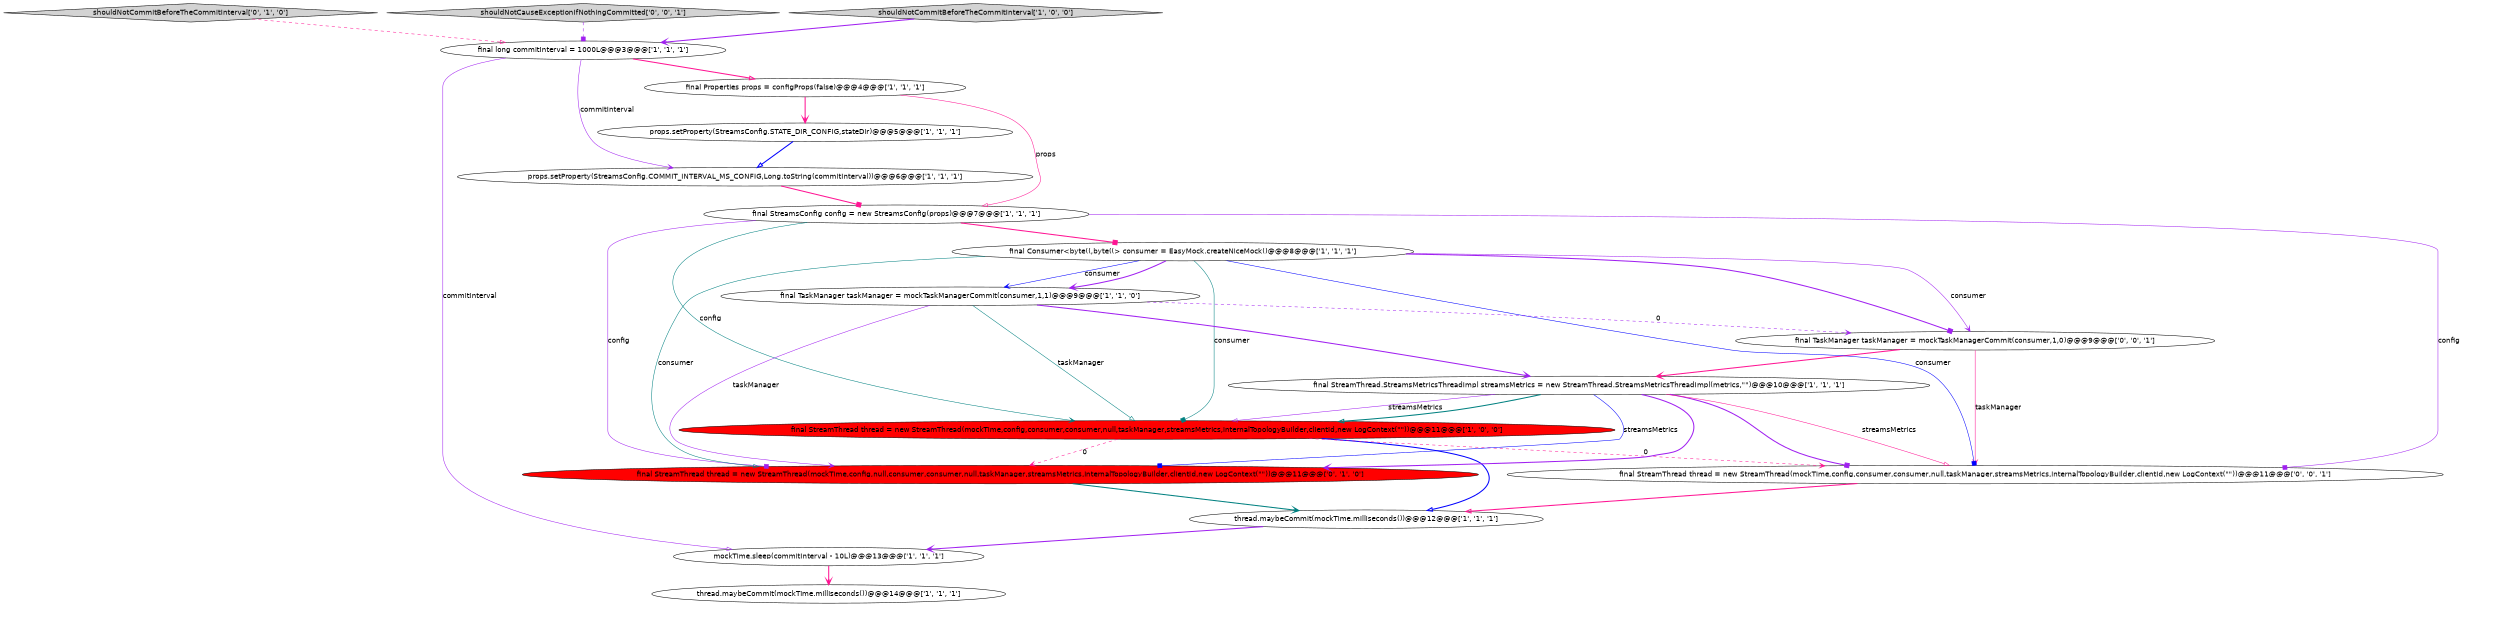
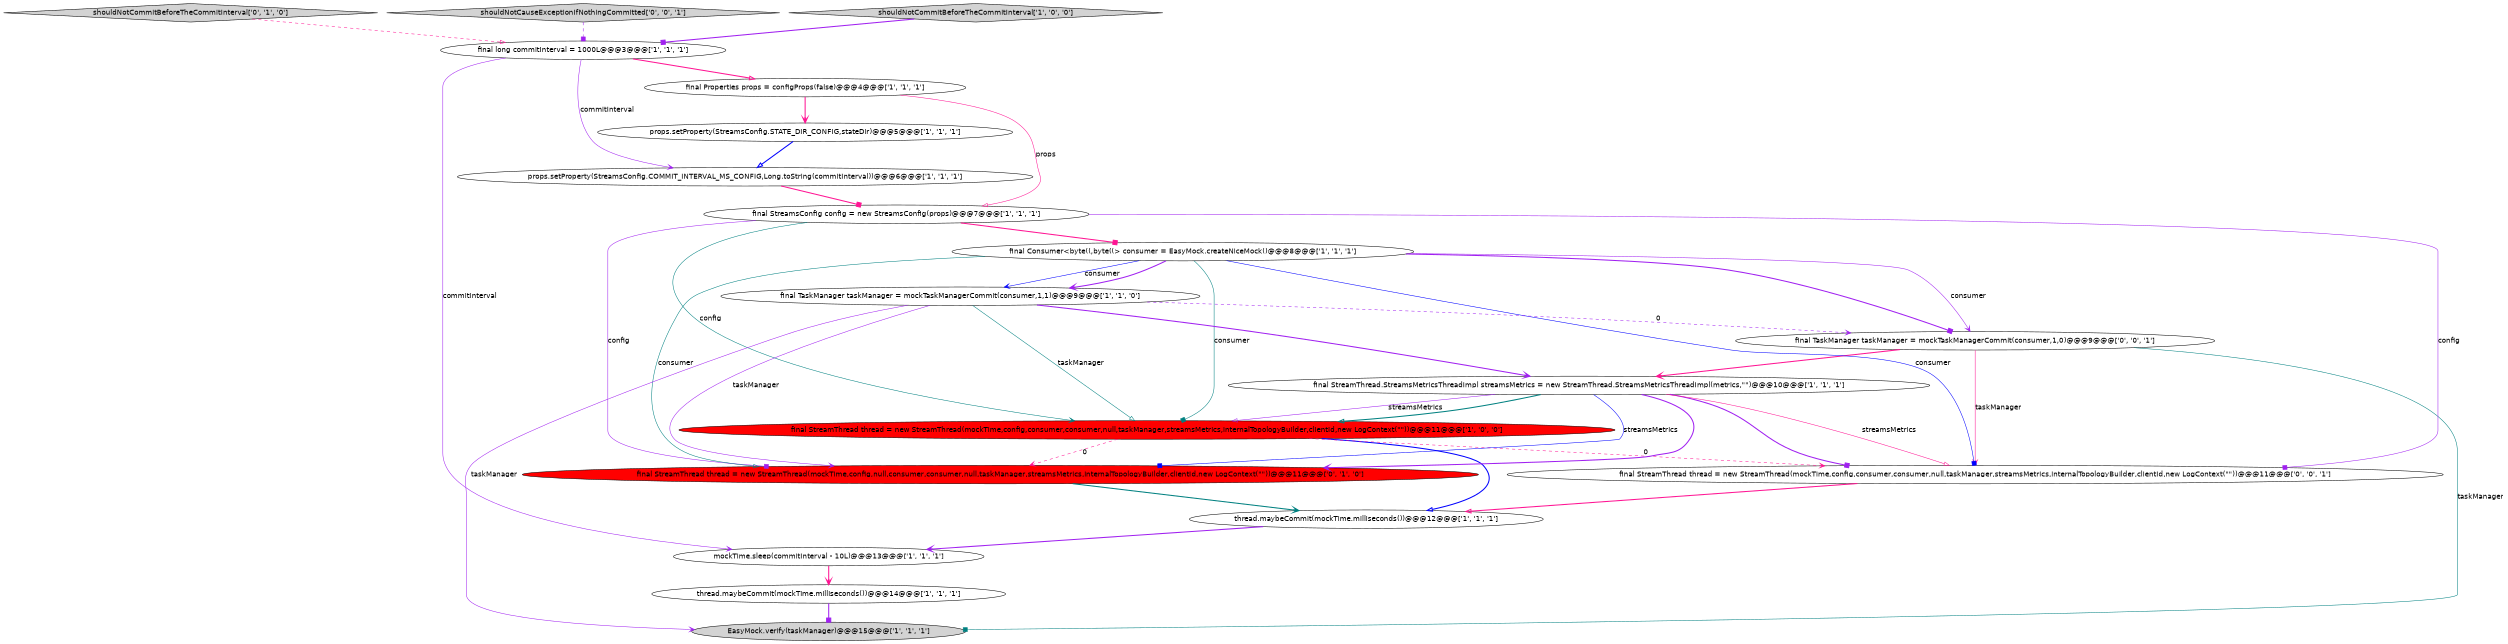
(790, 31) -> (790, 31)
(443, 390) -> (443, 390)
none -> (829, 631)
